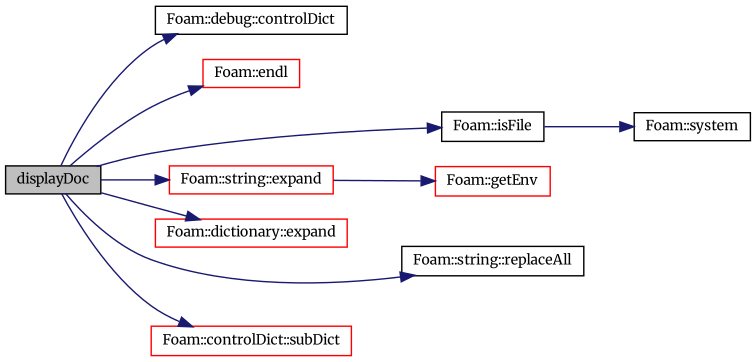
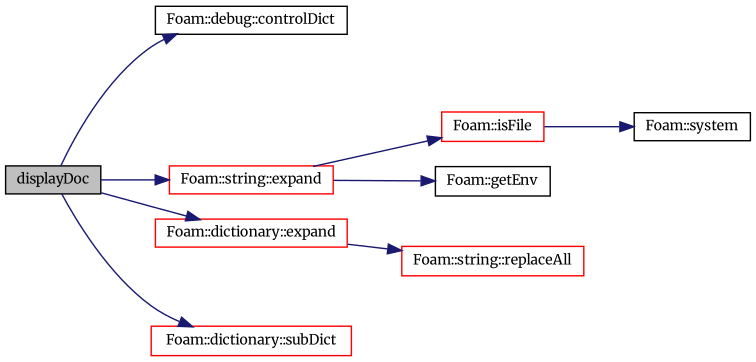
(251, 74) -> none
(493, 127) -> (493, 127)
(261, 139) -> (370, 154)
(493, 181) -> (493, 181)
(493, 261) -> (493, 261)
(220, 277) -> (368, 247)
(251, 341) -> (251, 341)
